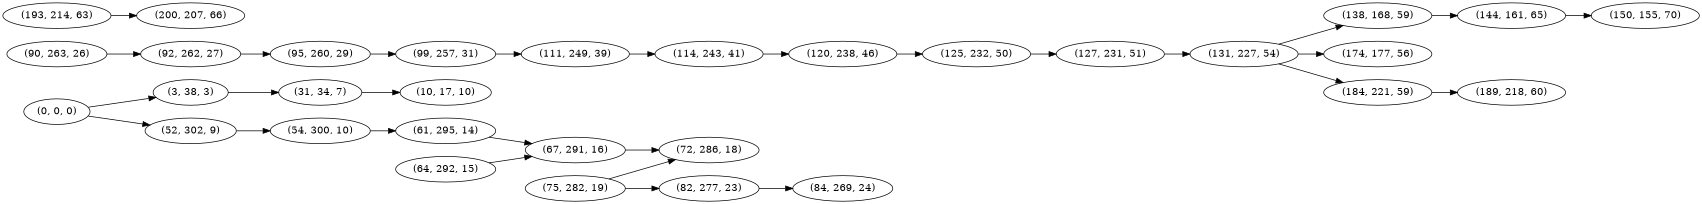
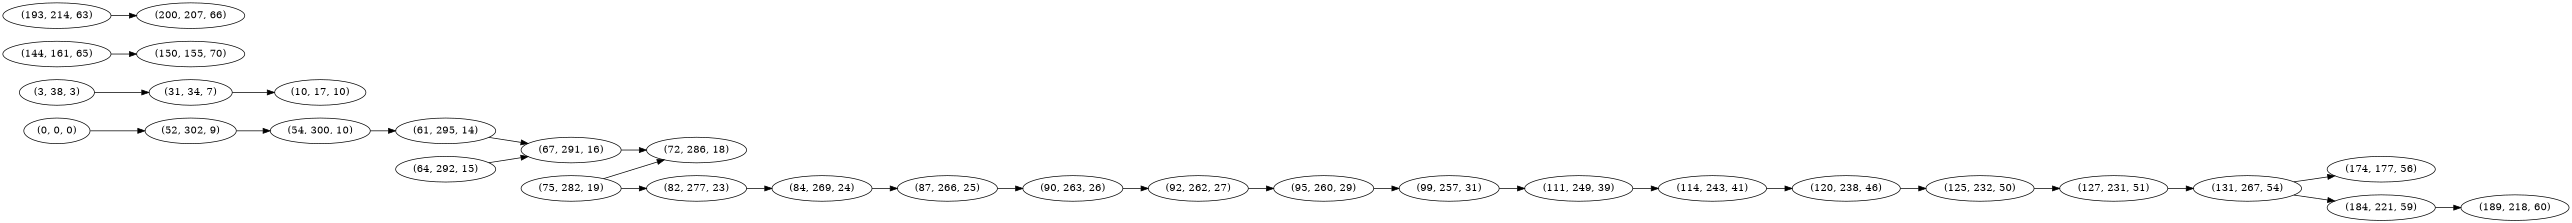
(1378, 16) -> none
(1244, 54) -> (2247, 188)
(118, 103) -> none
none -> (947, 188)
